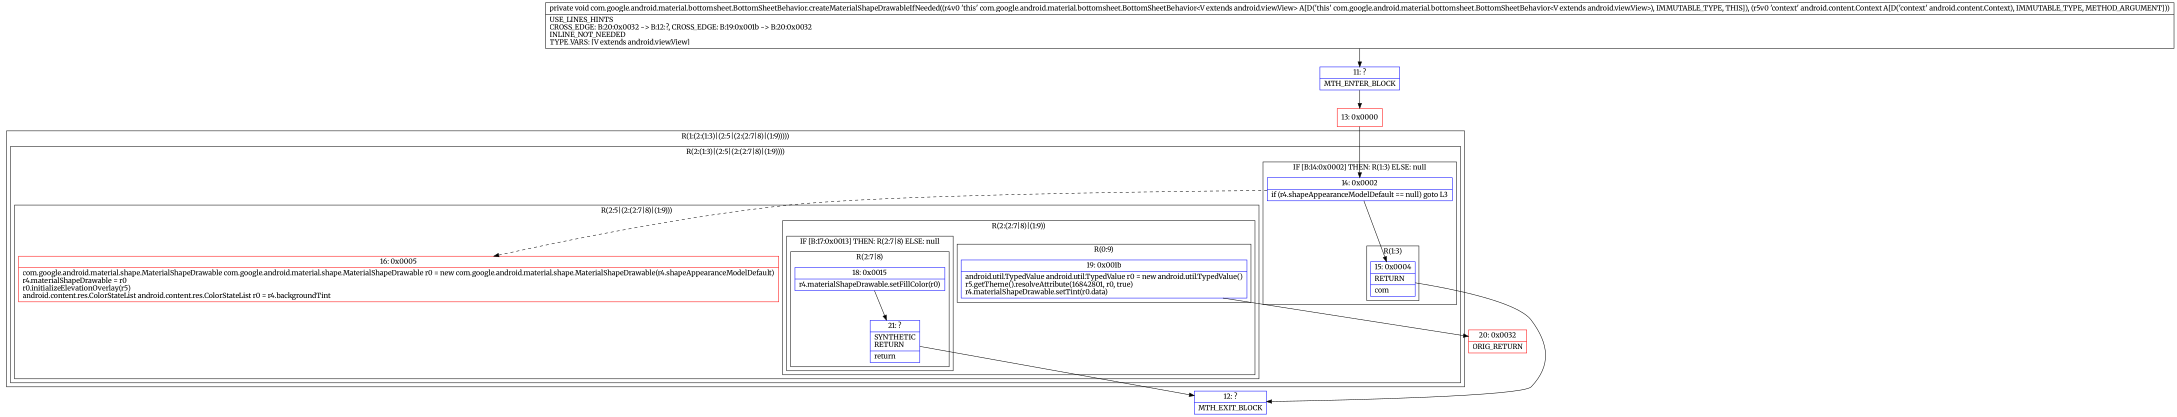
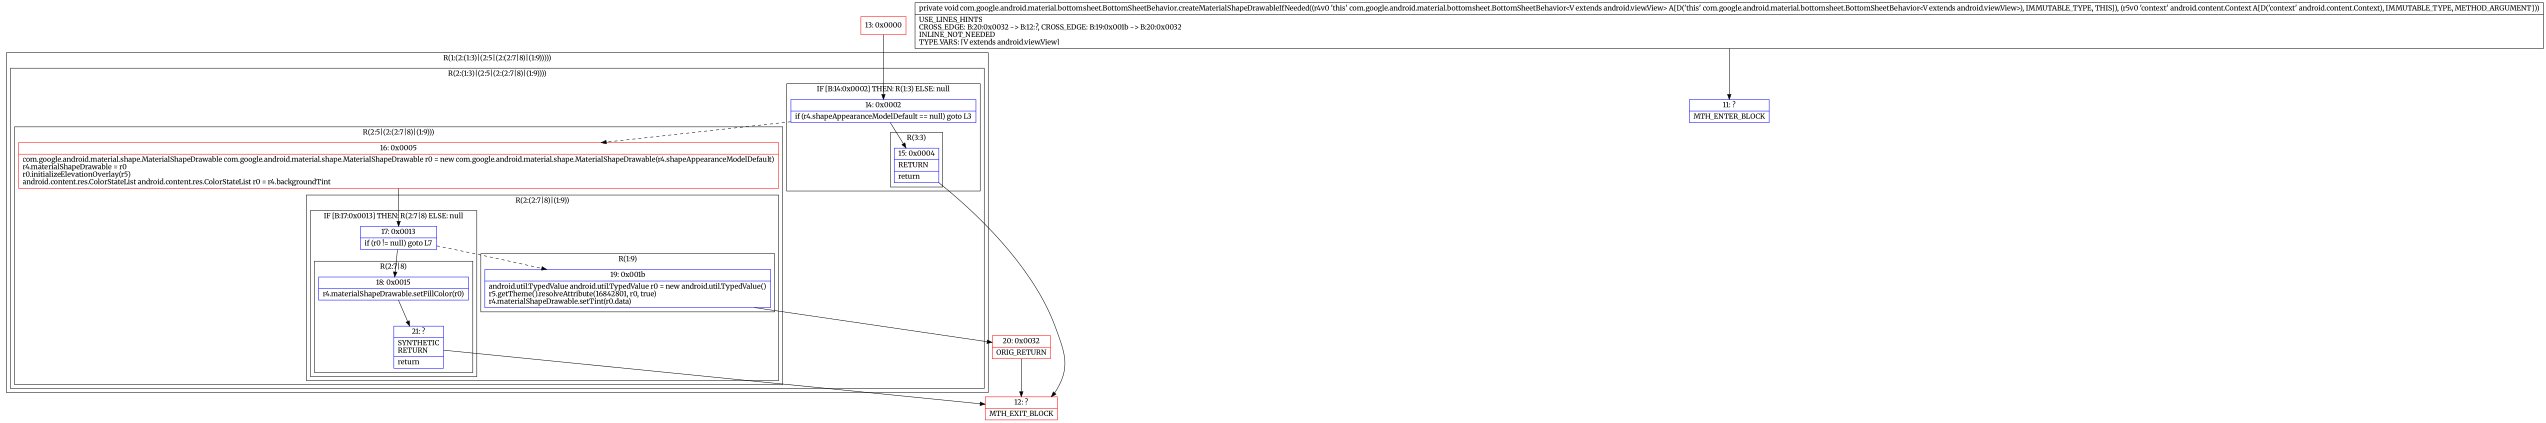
(1360, 97) -> none
none -> (399, 238)
(1104, 250) -> (628, 259)
(1393, 252) -> (917, 138)
(1382, 290) -> (909, 177)
none -> (1021, 375)
(1230, 403) -> (1021, 408)
